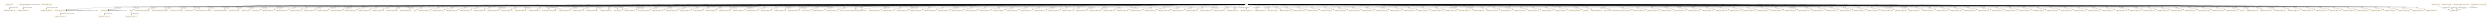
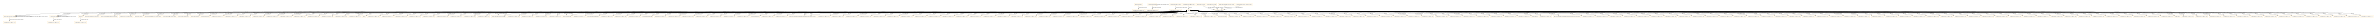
(1633, 5) -> (1189, 7)
